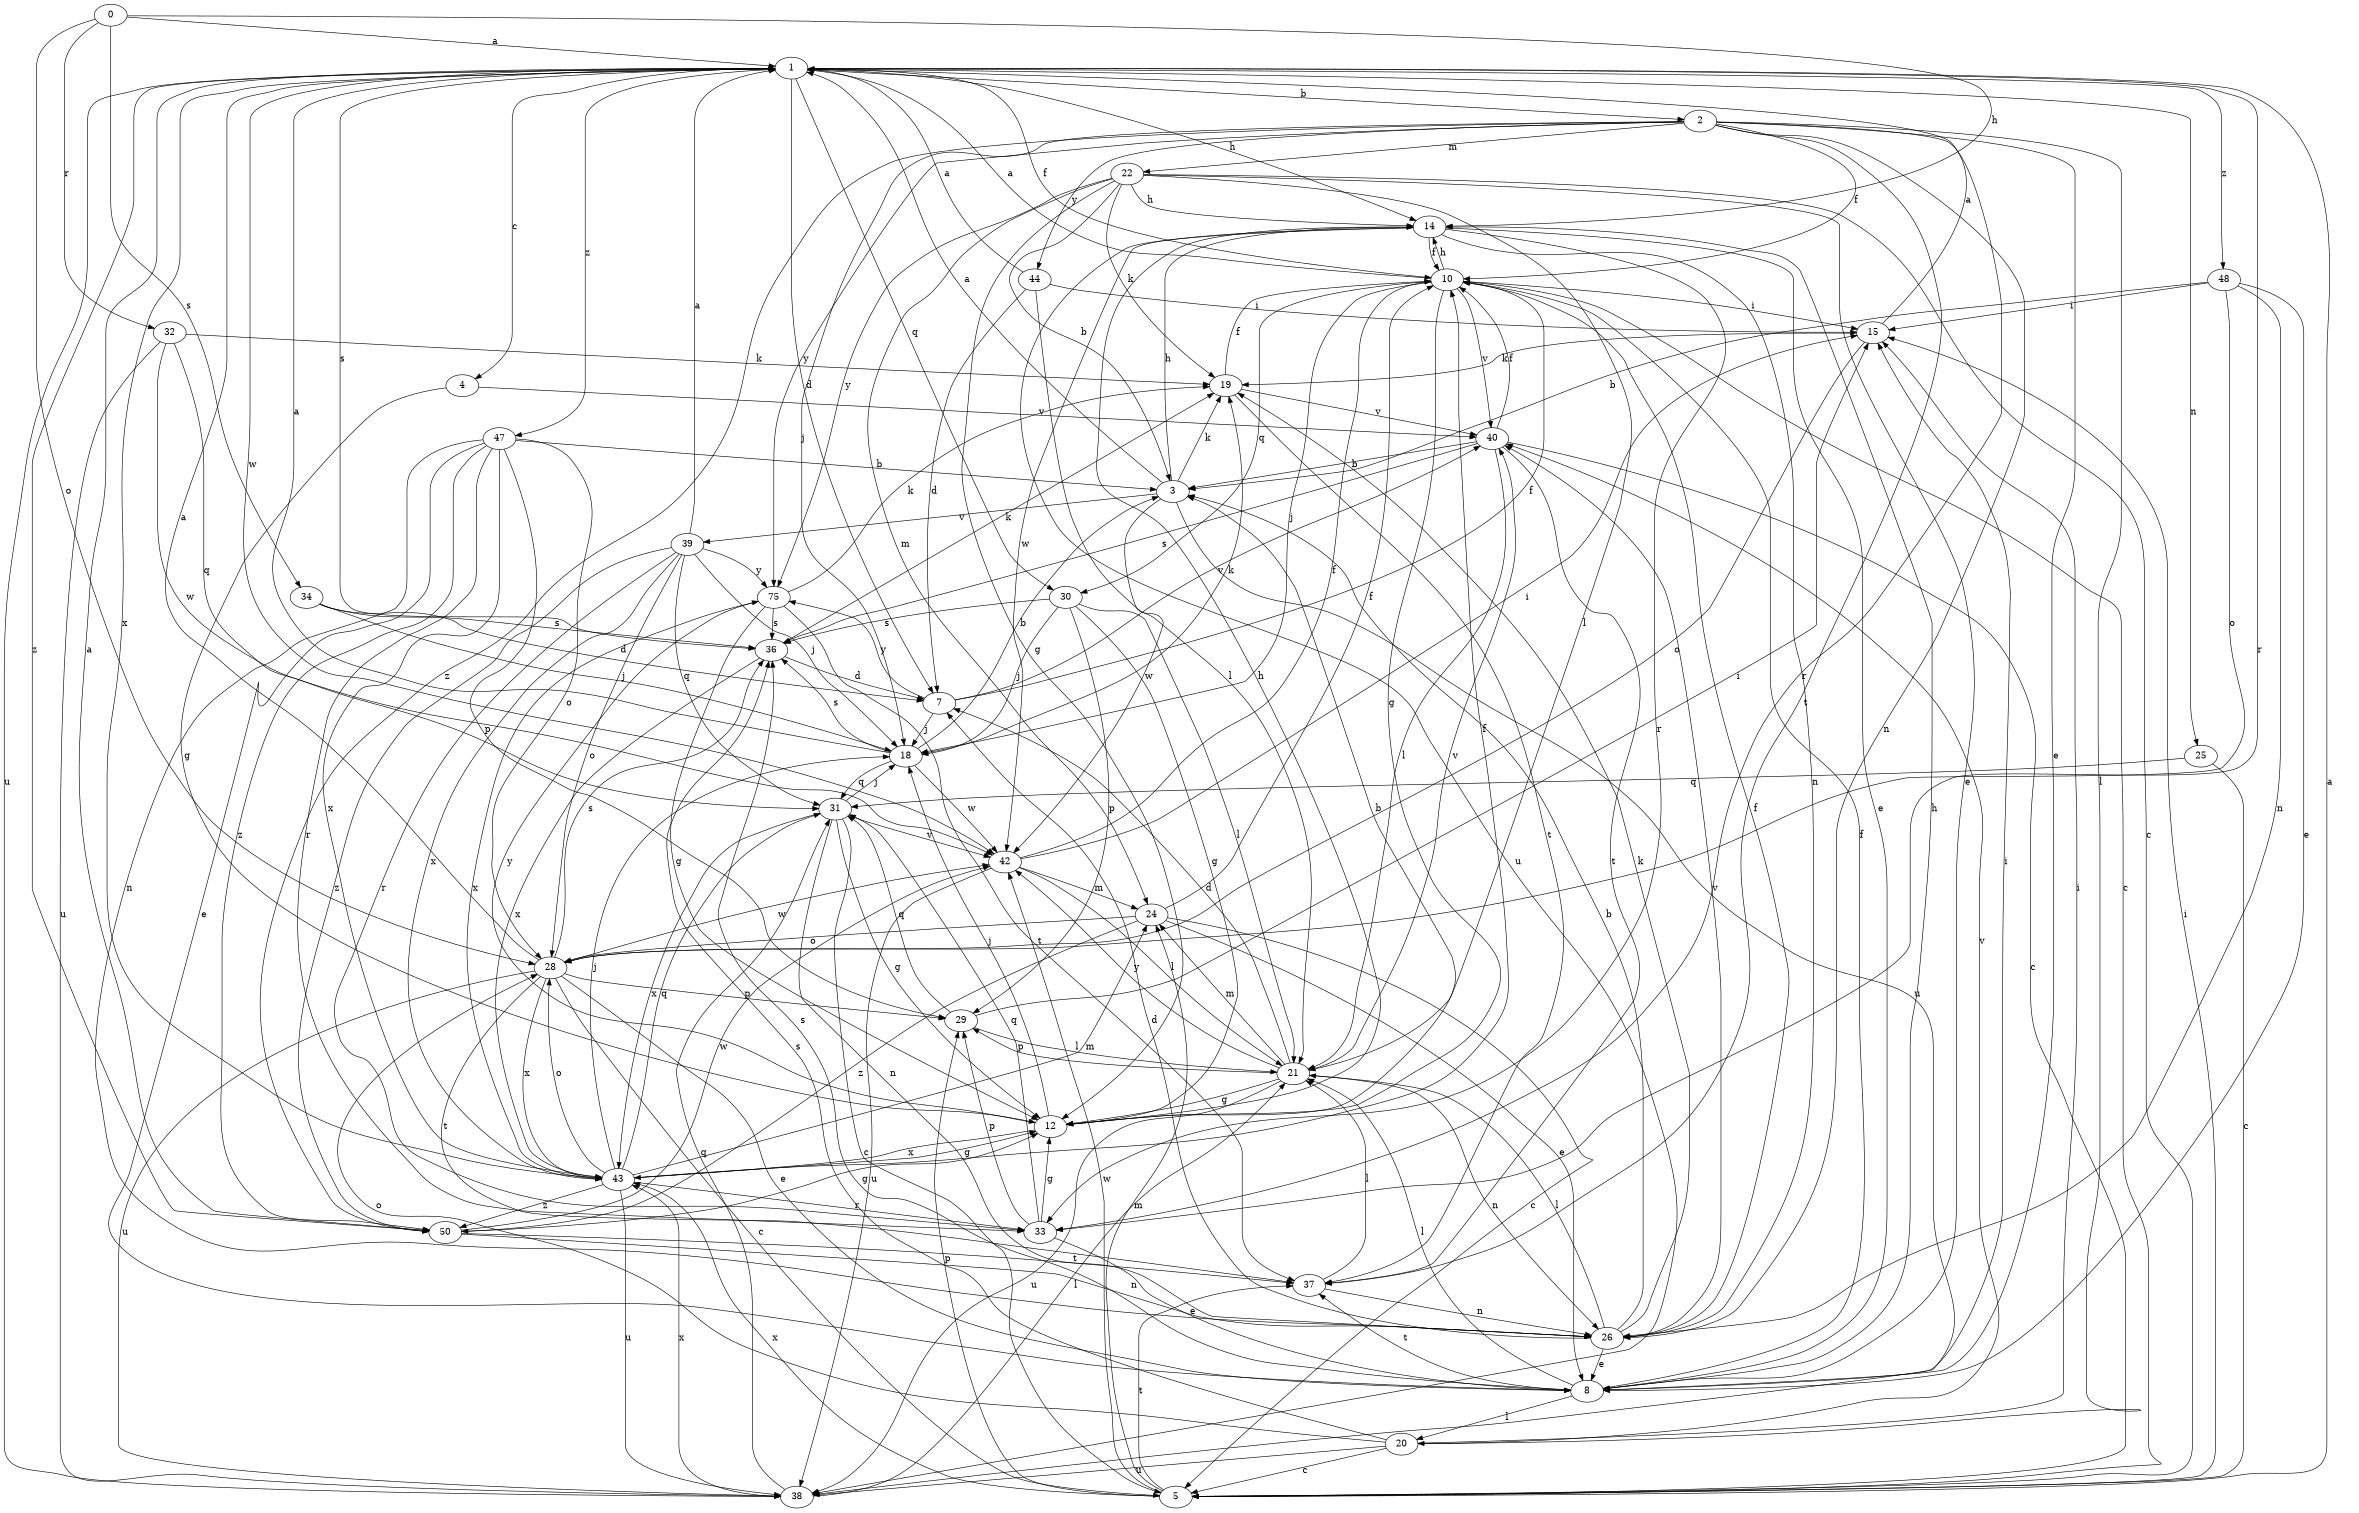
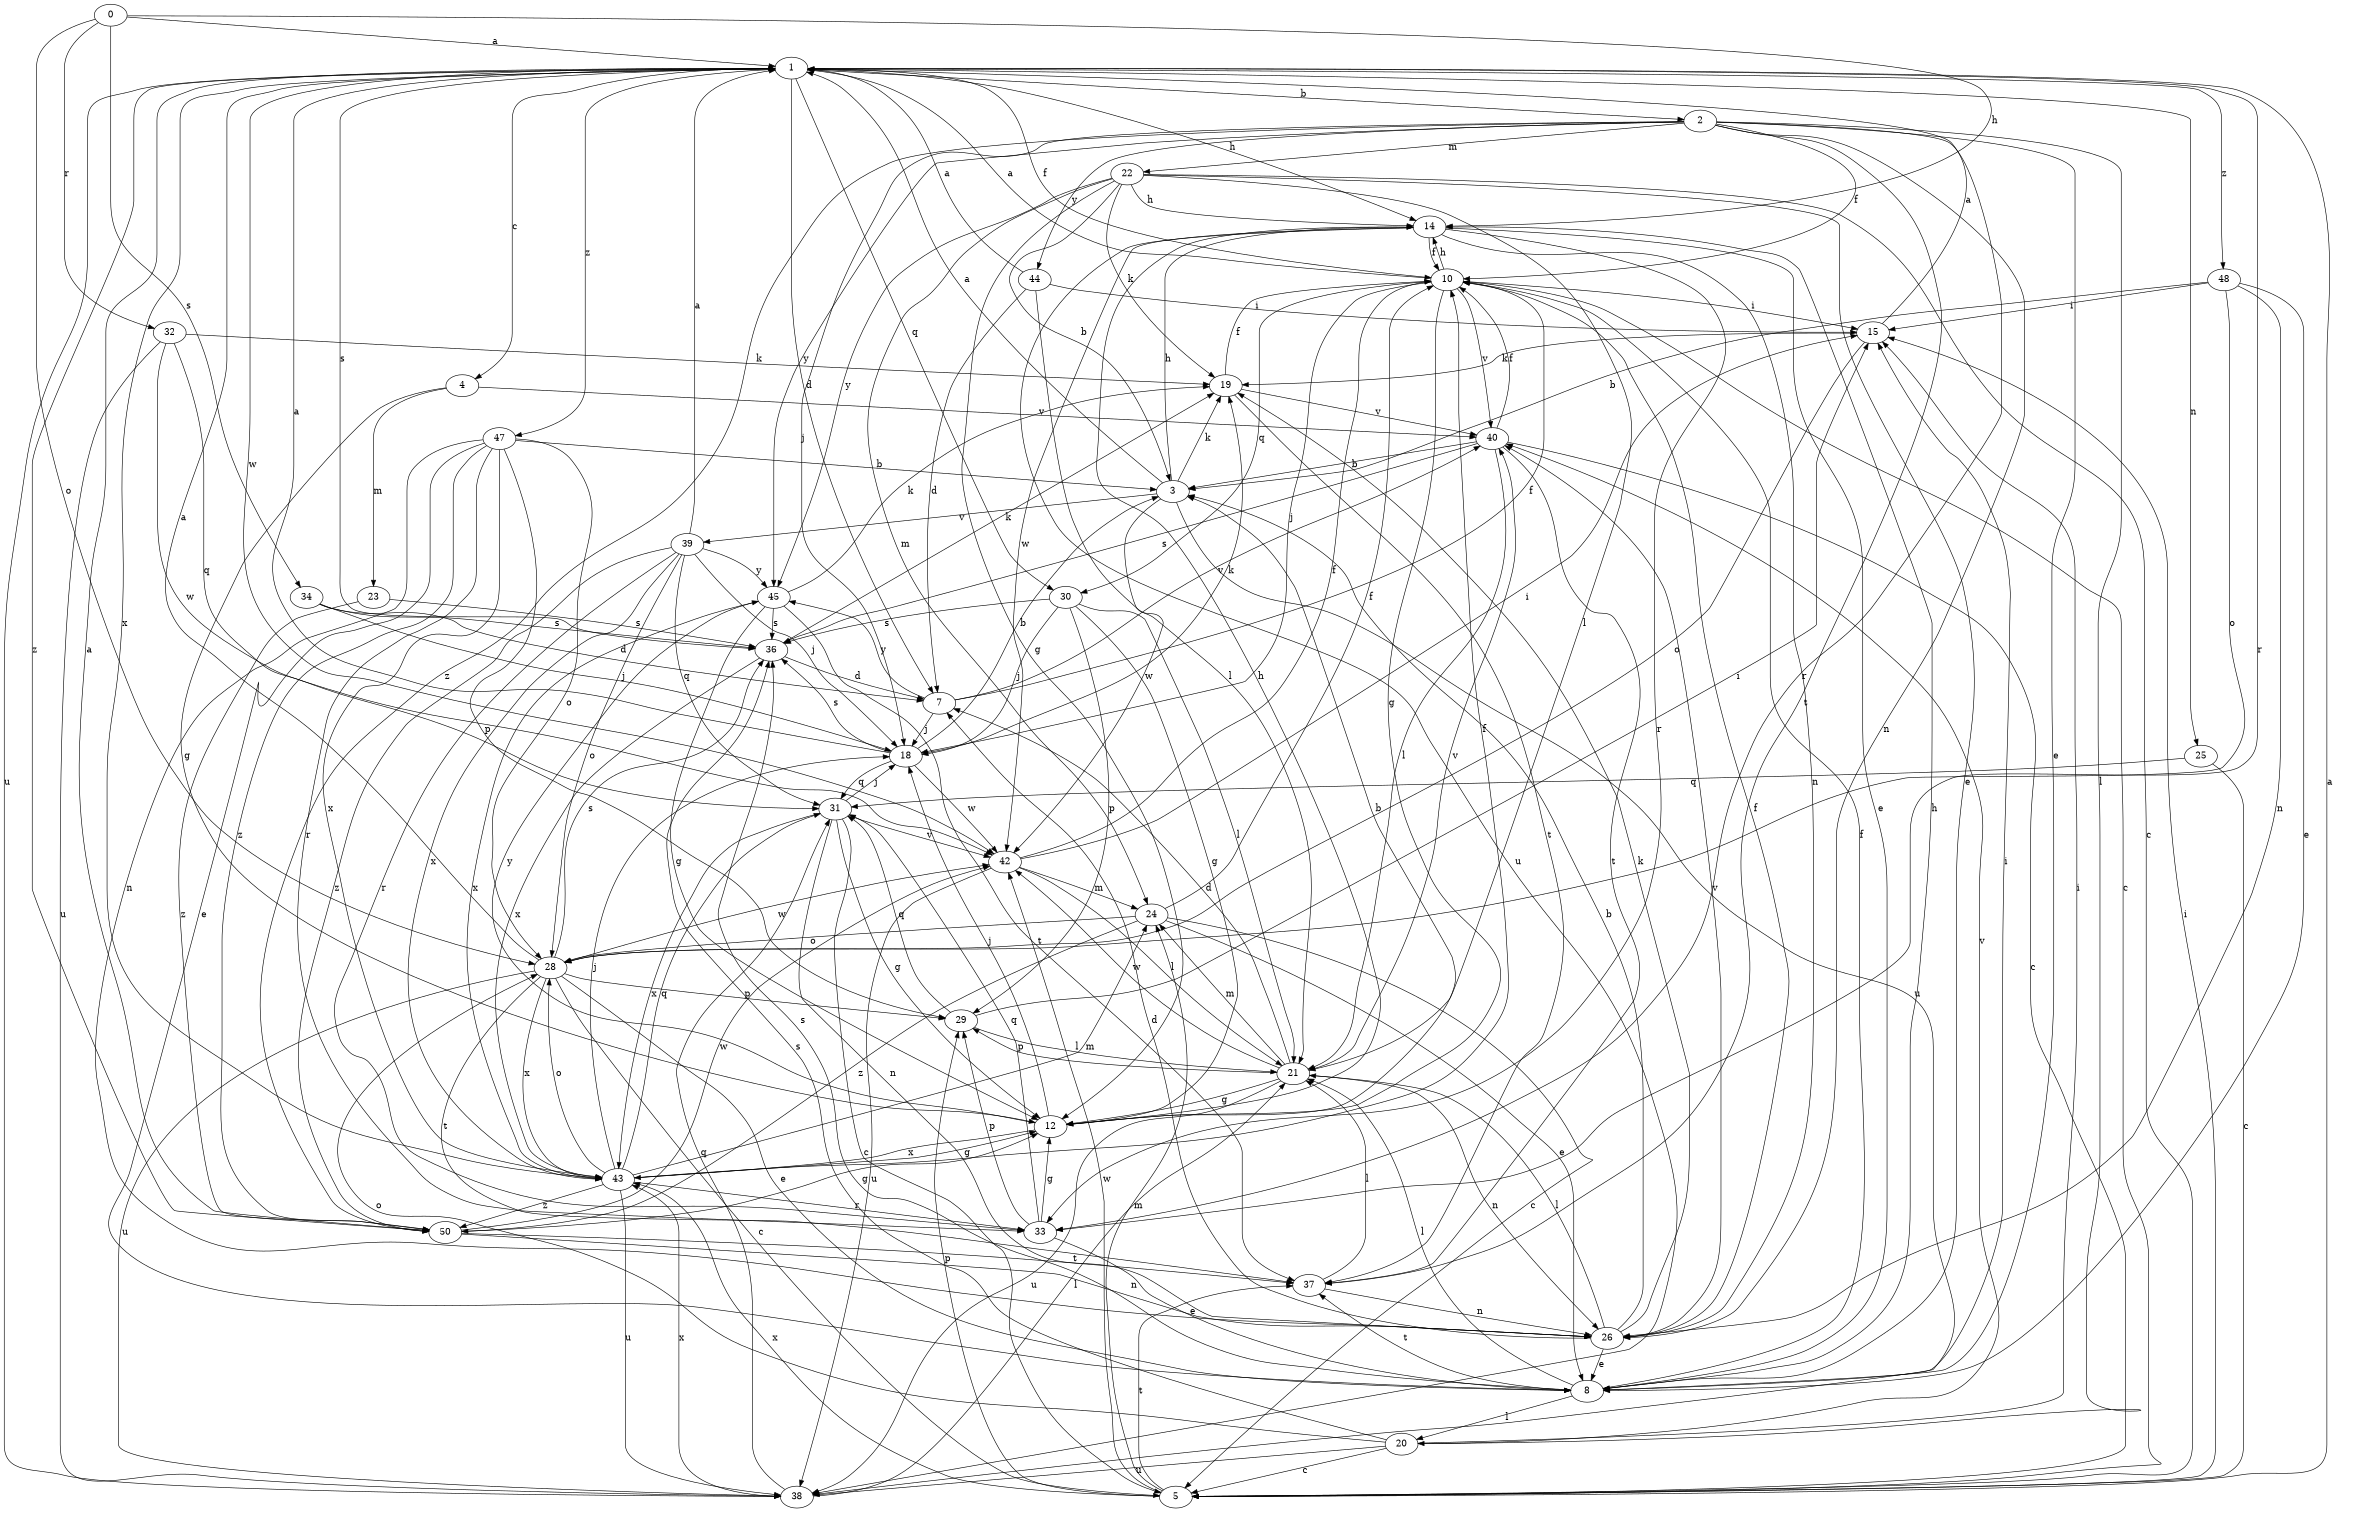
none -> (374, 597)
(774, 597) -> (774, 597)
(1137, 968) -> (1137, 968)
